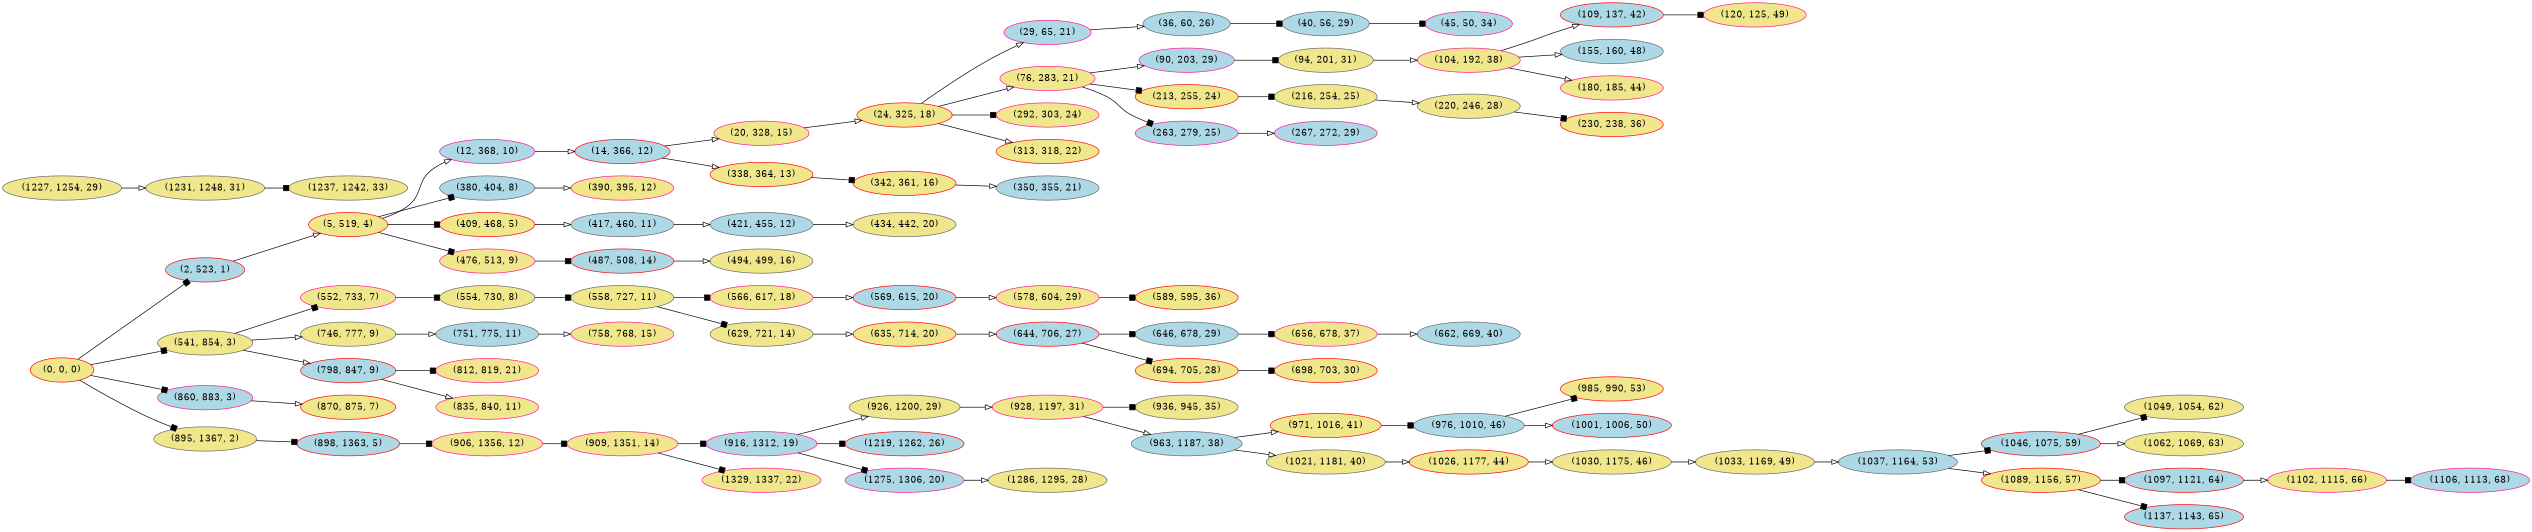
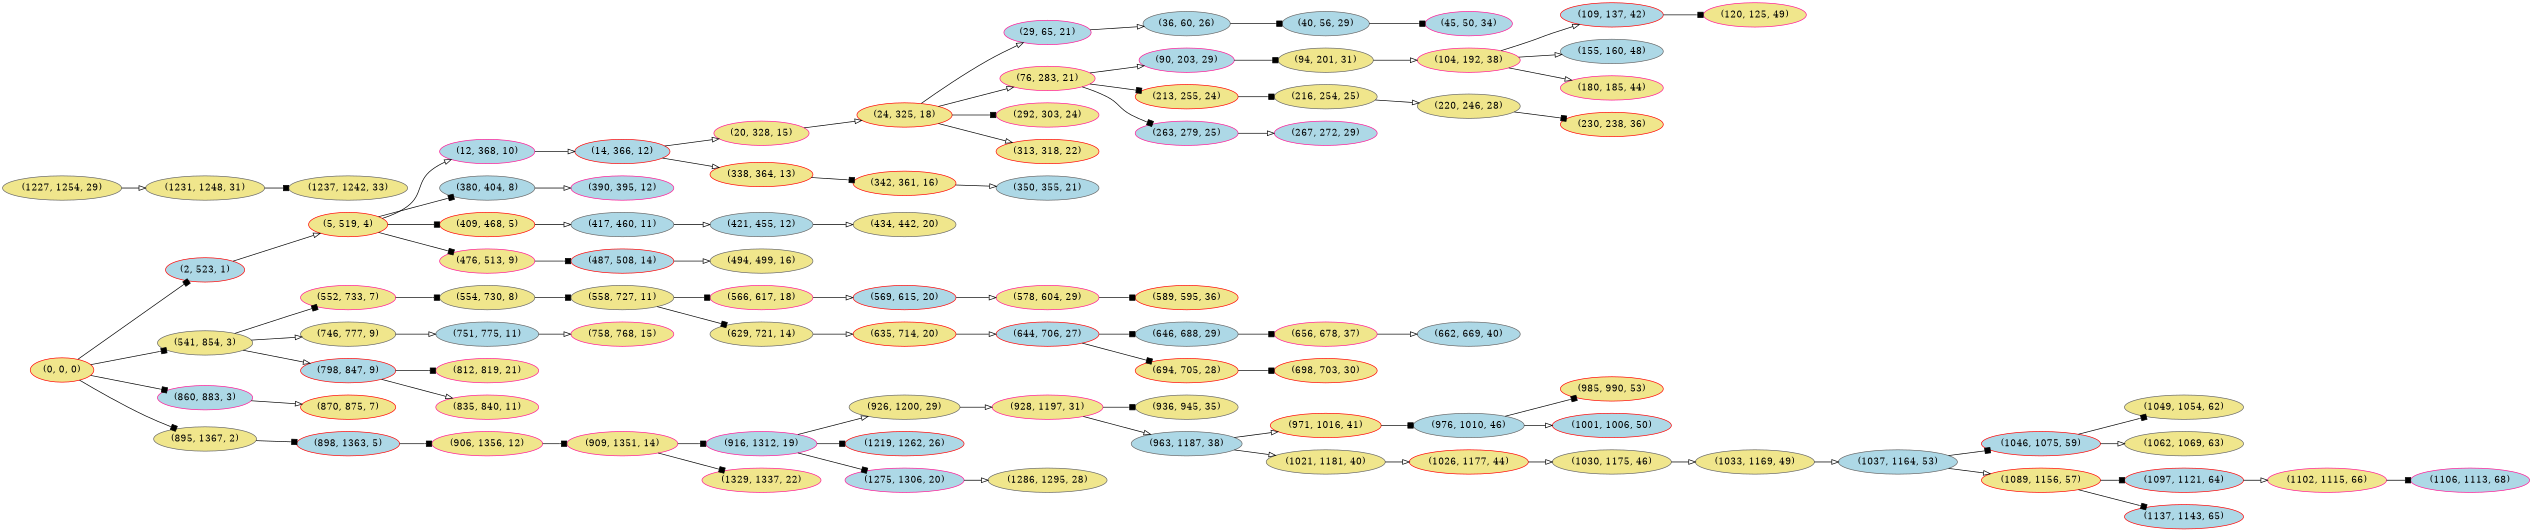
(622, 188) -> (622, 188)
(1187, 334) -> (1187, 334)
